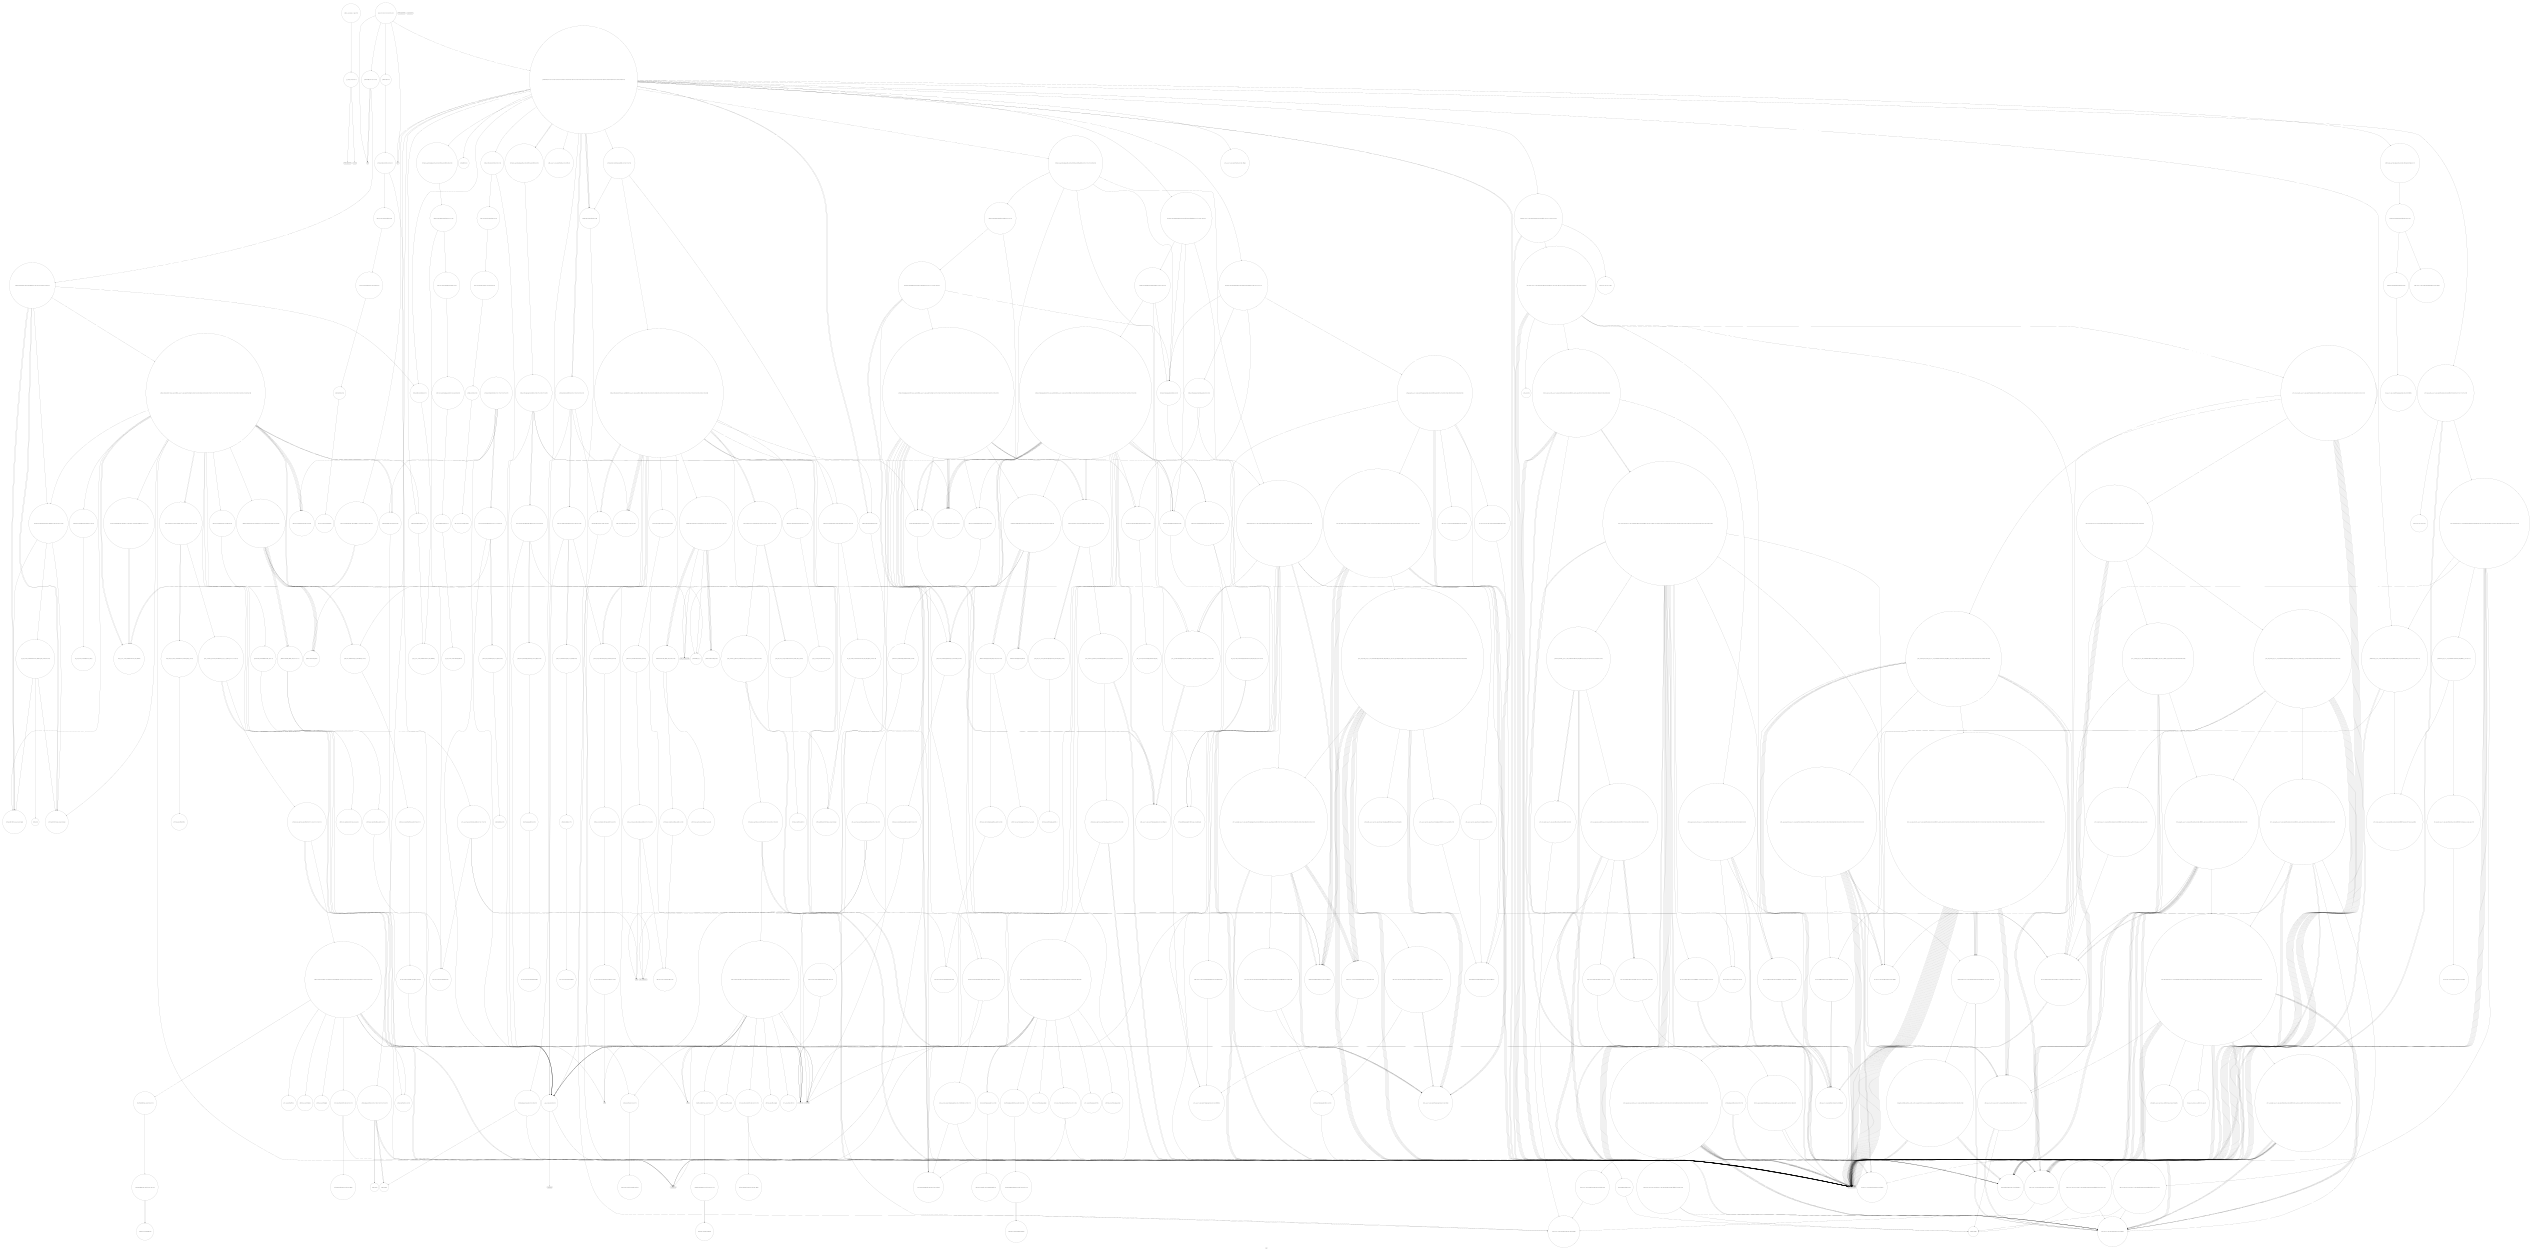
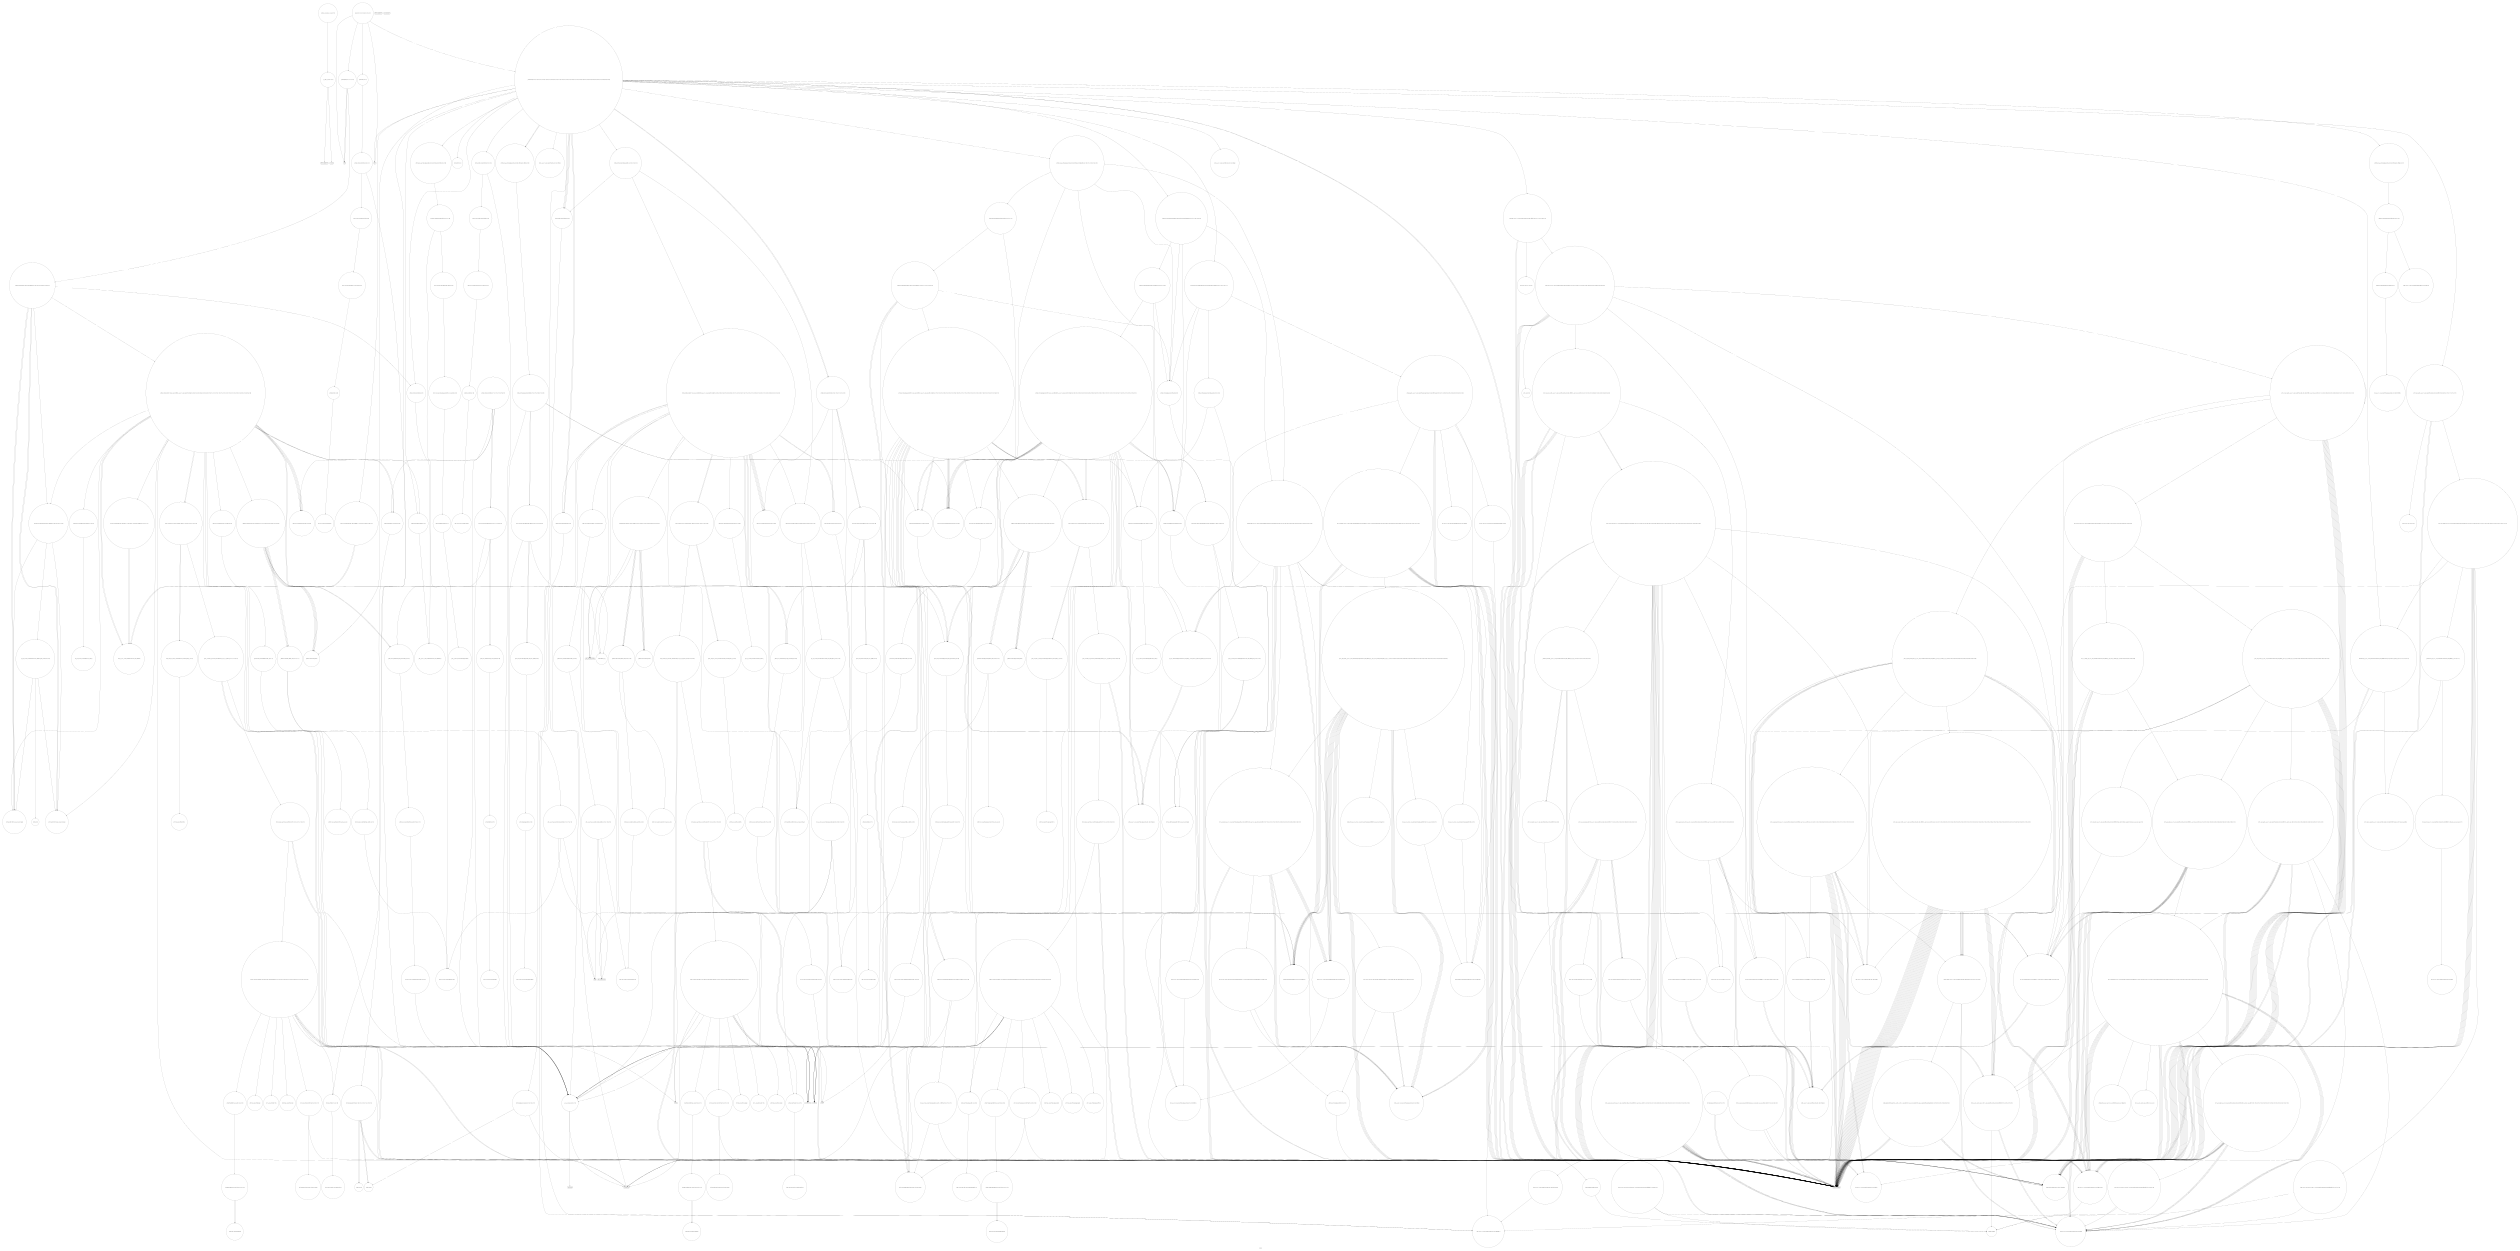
none -> (490, 980)
none -> (333, 1187)
